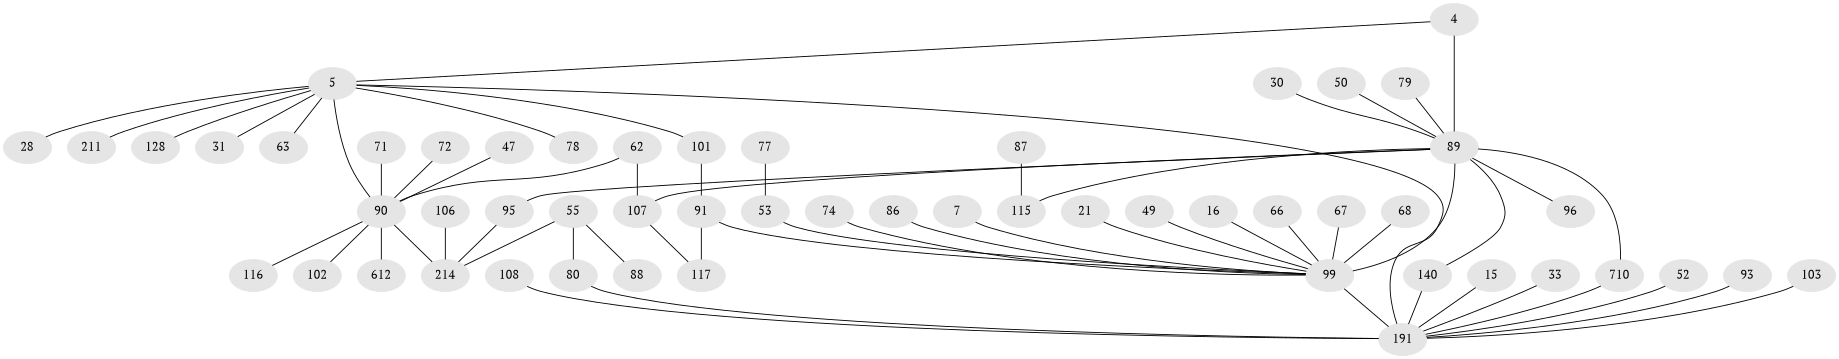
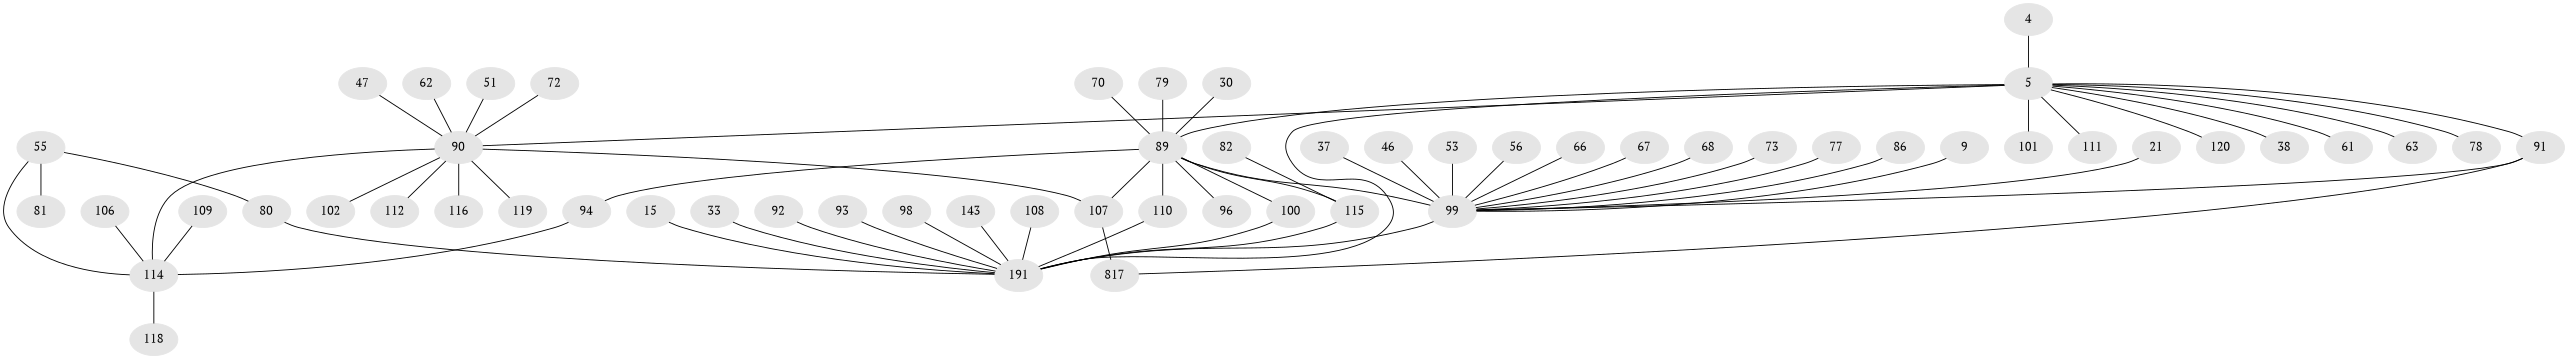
(1341, 84) -> (1099, 84)
(1454, 84) -> (1591, 94)
(28, 148) -> (2285, 148)
(92, 148) -> (2093, 148)
(156, 148) -> (2221, 148)
(220, 148) -> (2349, 148)
(381, 148) -> (491, 84)
(1021, 148) -> (1227, 148)
none -> (1325, 148)
(765, 174) -> (1649, 195)
(701, 177) -> (2289, 94)
(637, 180) -> (783, 163)
none -> (203, 212)
(509, 212) -> (587, 212)
none -> (523, 212)
(829, 212) -> (1773, 148)
none -> (907, 212)
(957, 212) -> (1965, 148)
(1149, 212) -> (1389, 148)
(1213, 212) -> (1517, 148)
none -> (1264, 241)
(381, 276) -> (395, 212)
(445, 276) -> (154, 276)
(637, 276) -> (41, 212)
(701, 276) -> (1115, 276)
(1428, 276) -> (1291, 212)
(1620, 276) -> (1163, 212)
(1684, 276) -> (779, 212)
(1812, 276) -> (971, 212)
none -> (154, 340)
